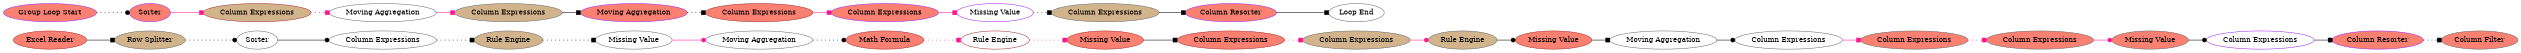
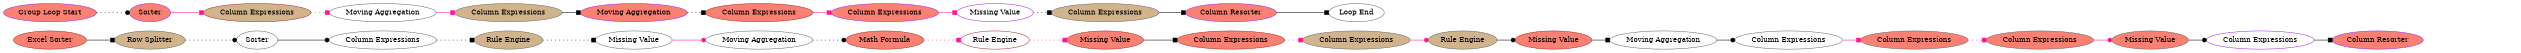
(50, 40) -> (50, 40)
(2480, 40) -> none
